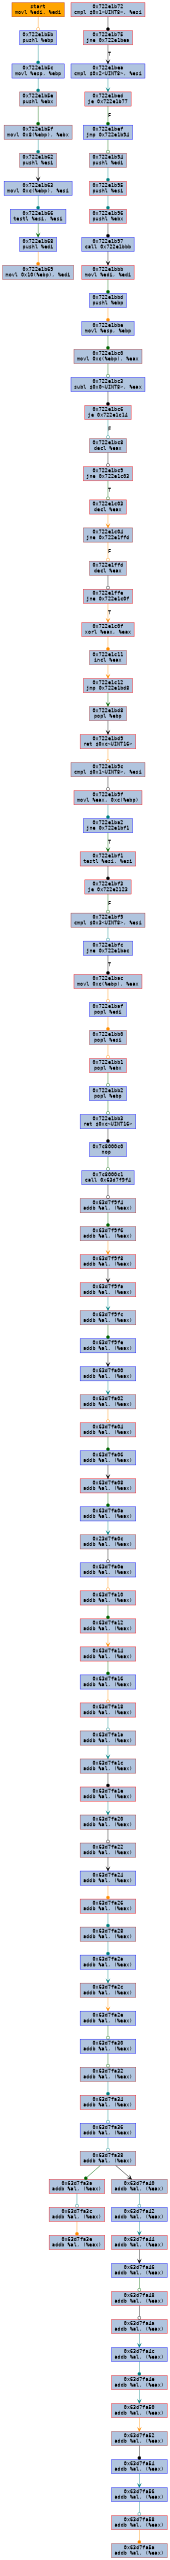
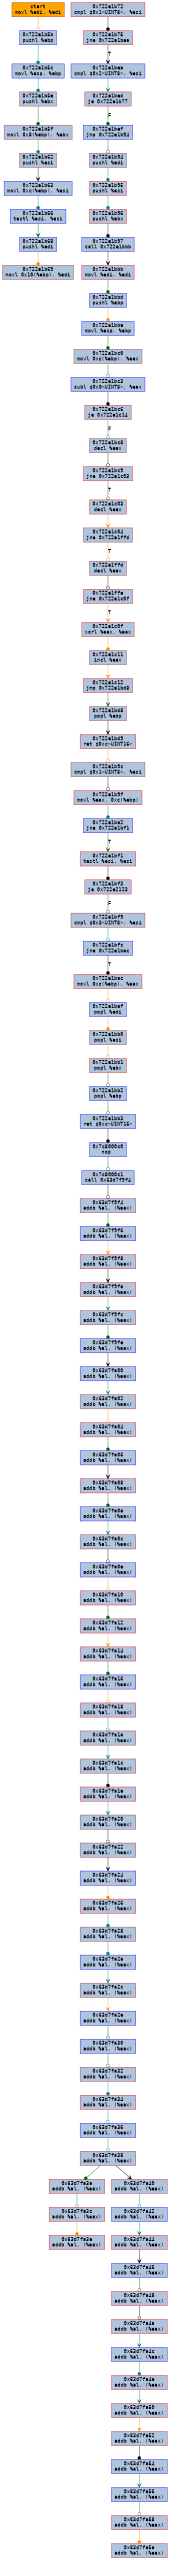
(110, 552) -> (110, 552)
(108, 1234) -> (108, 1234)
(108, 1542) -> (108, 1542)
